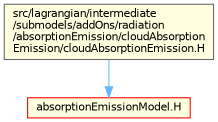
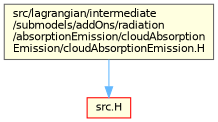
(109, 108) -> (109, 108)
